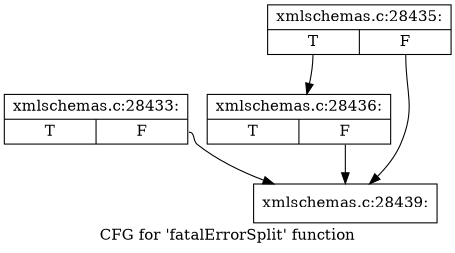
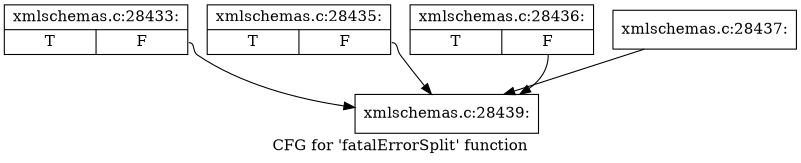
none -> (705, 30)
(312, 69) -> none
